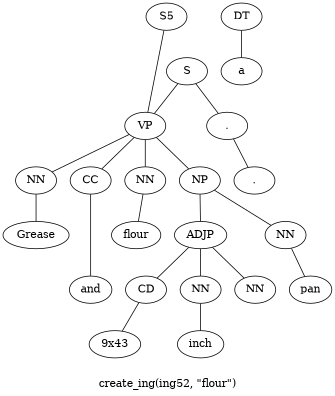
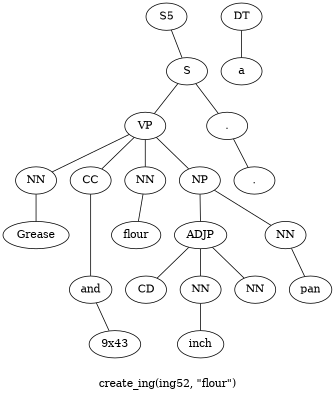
(156, 71) -> (177, 44)
(131, 317) -> (103, 317)
